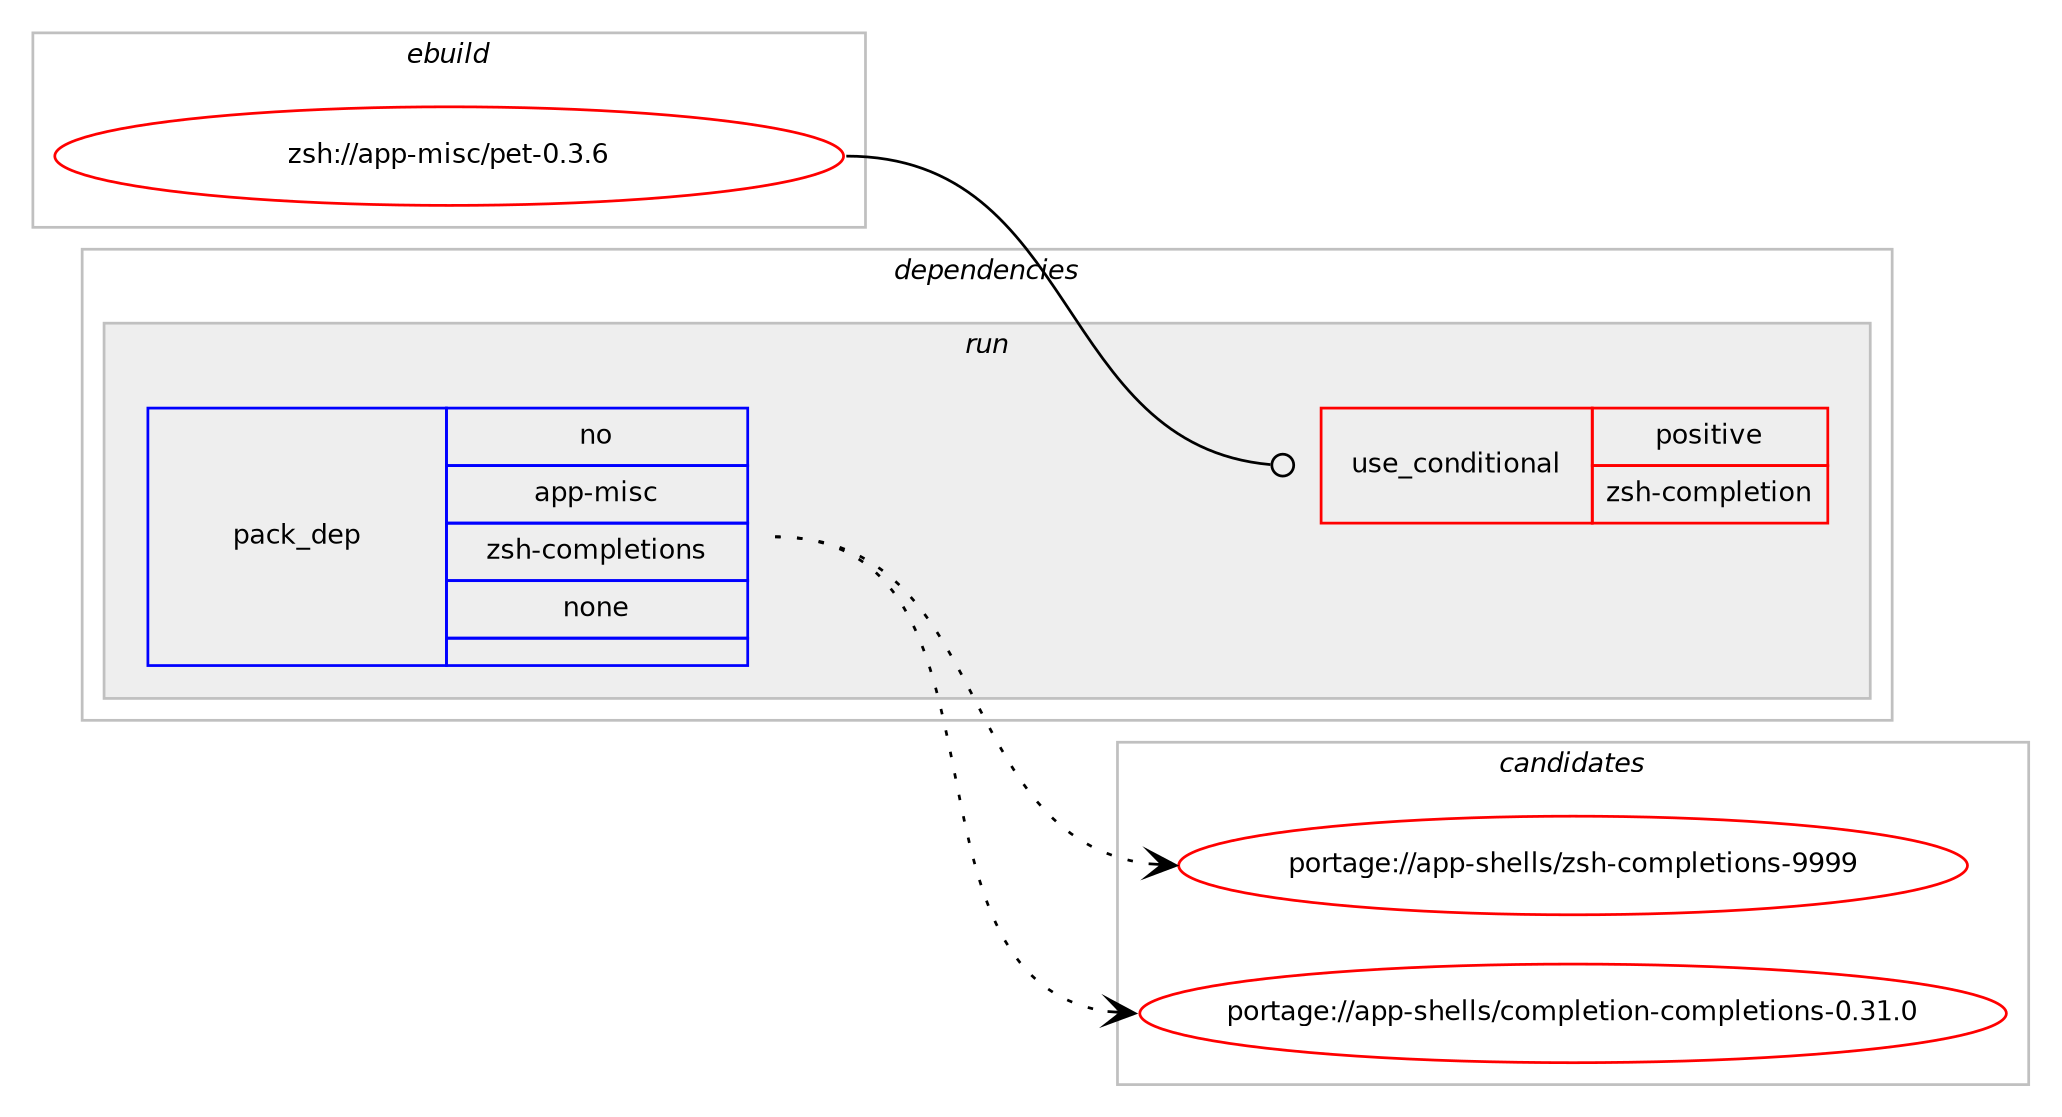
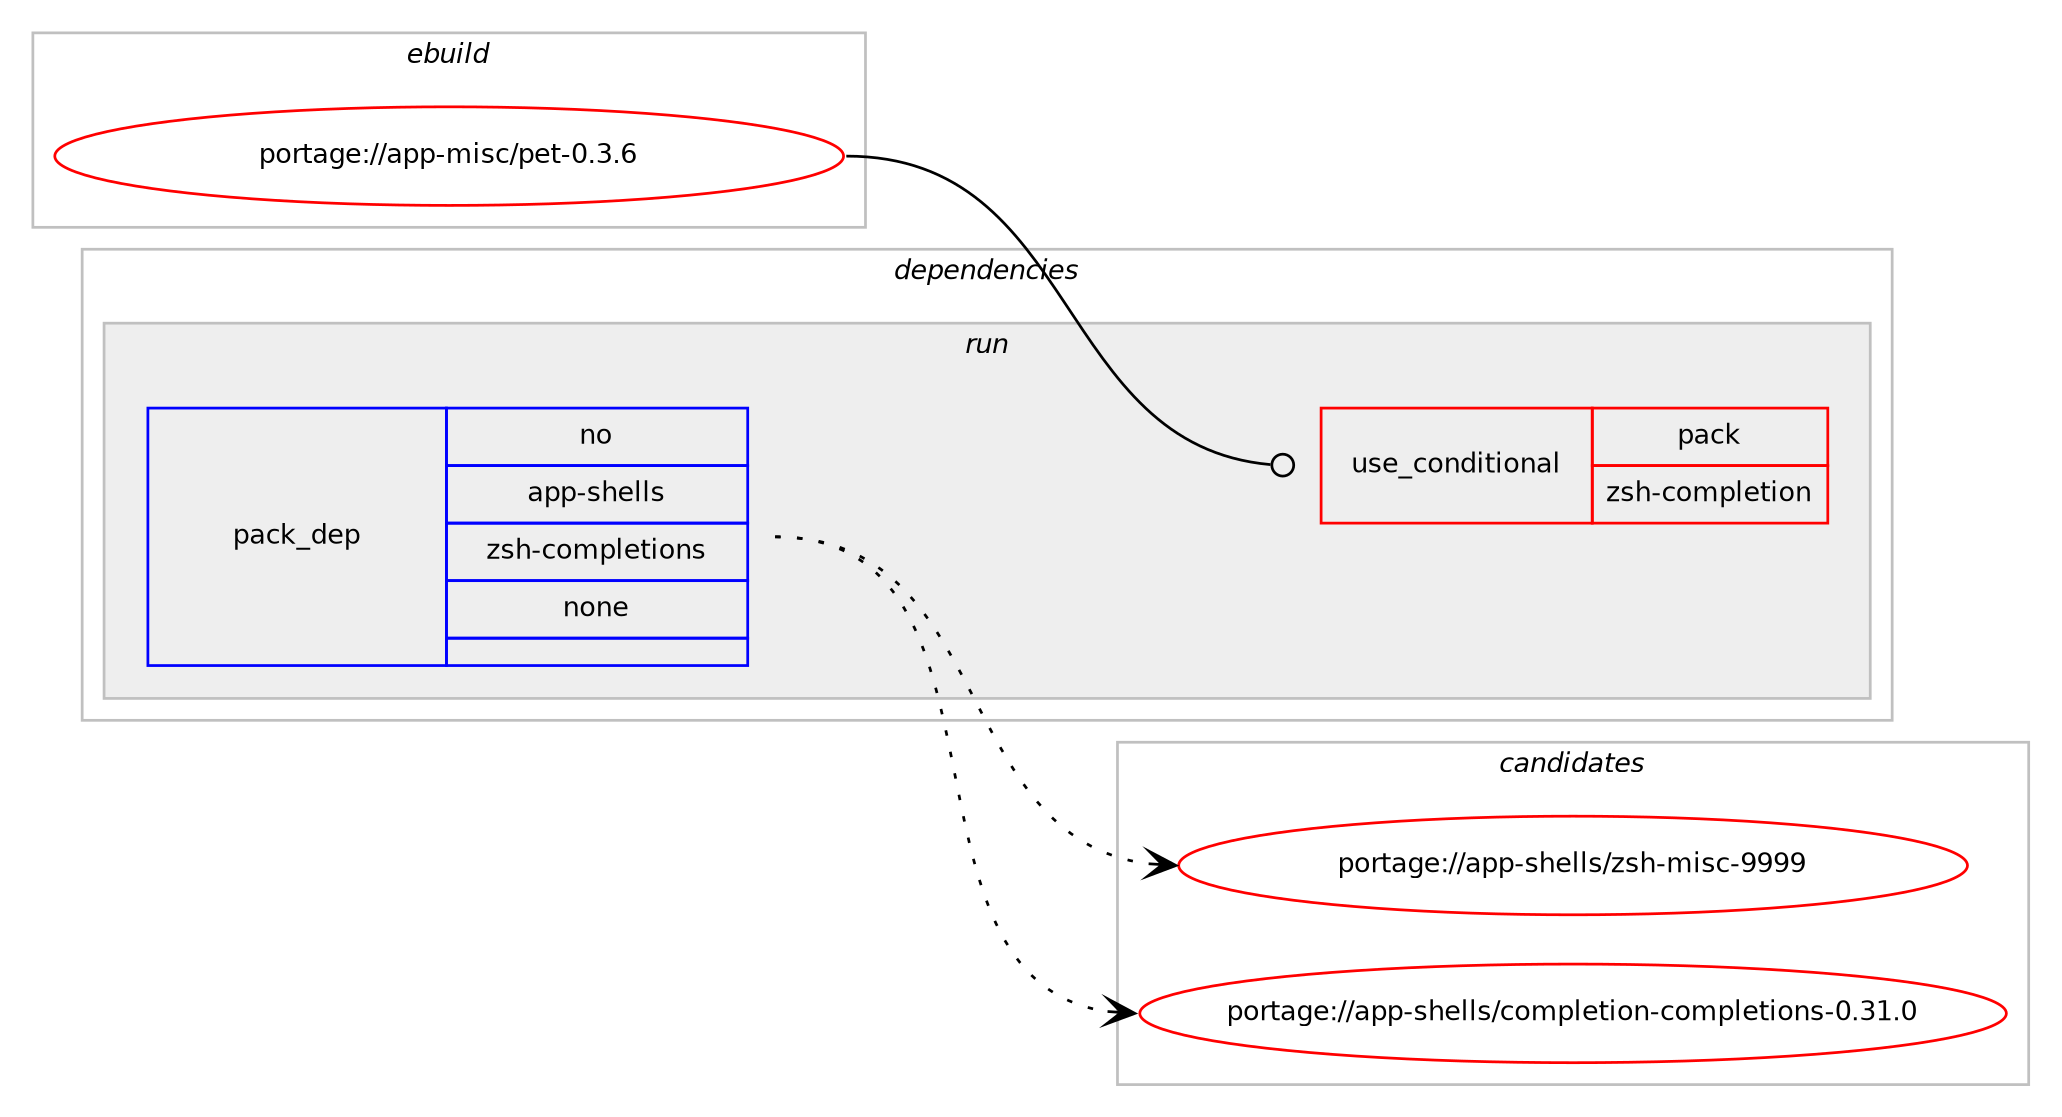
(449, 156) -> (449, 156)
(1710, 435) -> (1710, 435)
(597, 493) -> (597, 493)
(1573, 865) -> (1573, 865)
